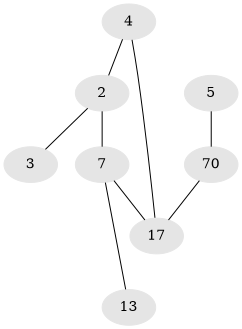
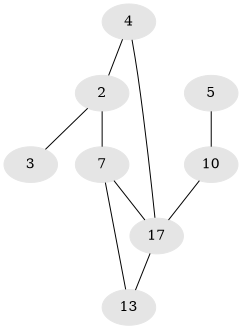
(211, 165) -> (211, 165)
none -> (143, 272)
